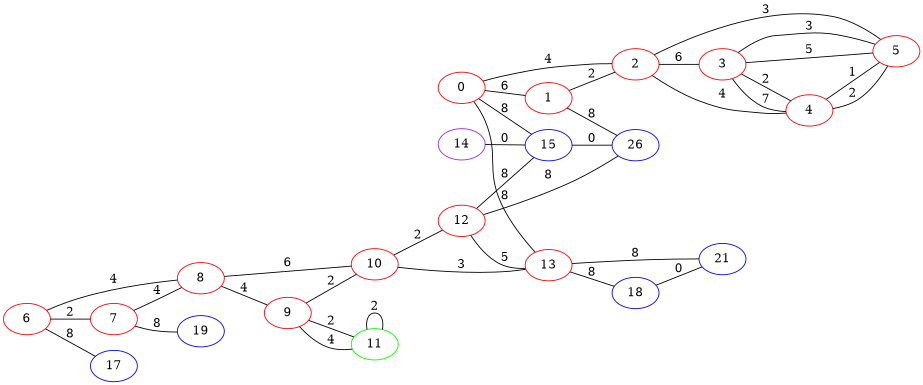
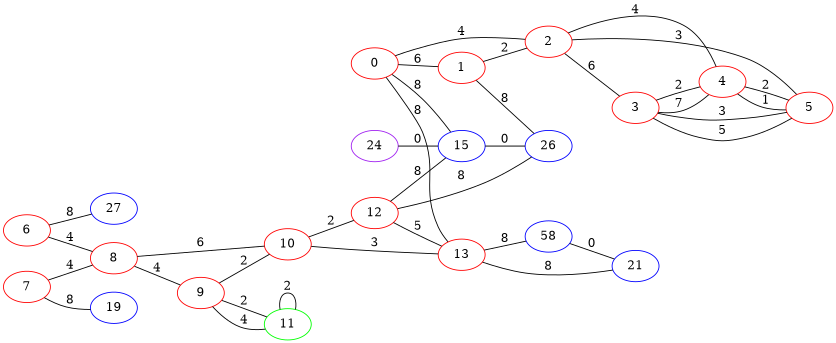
(462, 144) -> (375, 146)
(636, 293) -> (549, 236)
(70, 319) -> none
(114, 366) -> (114, 209)
